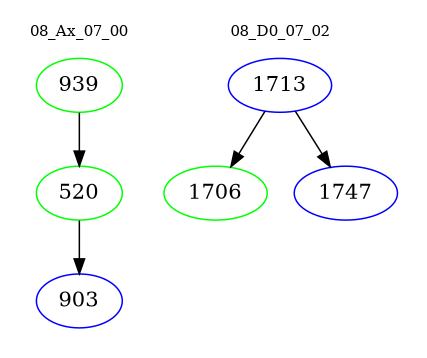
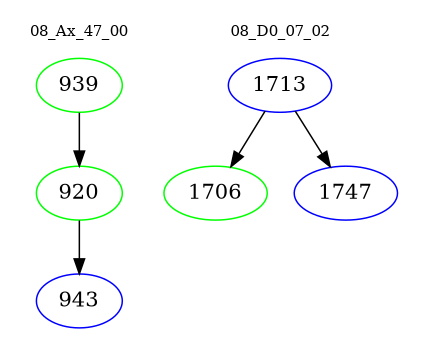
(79, 32) -> (79, 32)
(79, 193) -> (79, 193)
(79, 301) -> (79, 301)
